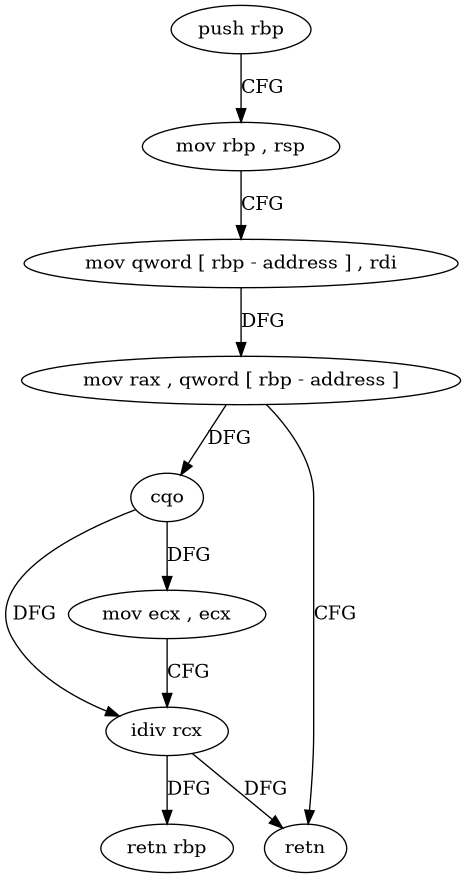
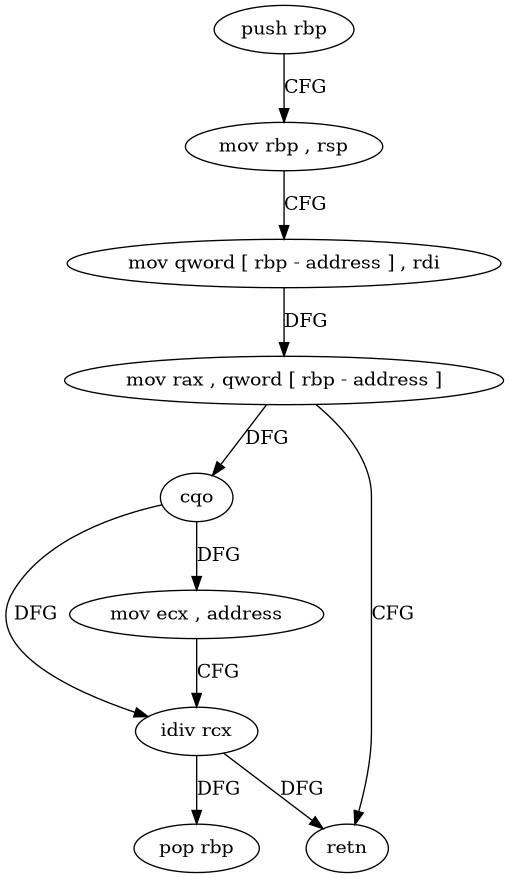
(167, 614) -> (197, 614)
(167, 848) -> (197, 848)
